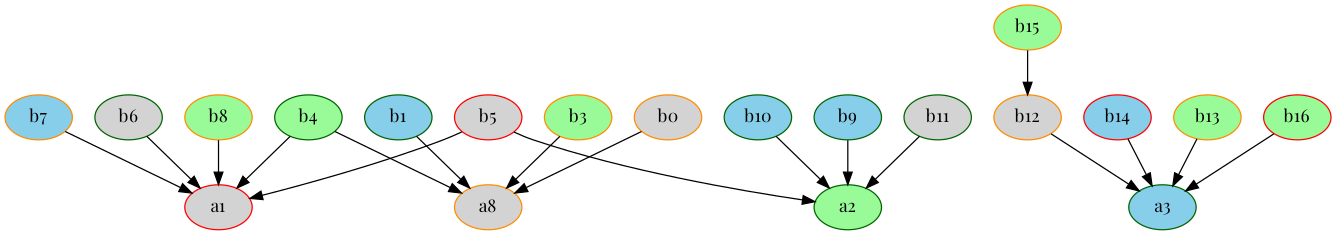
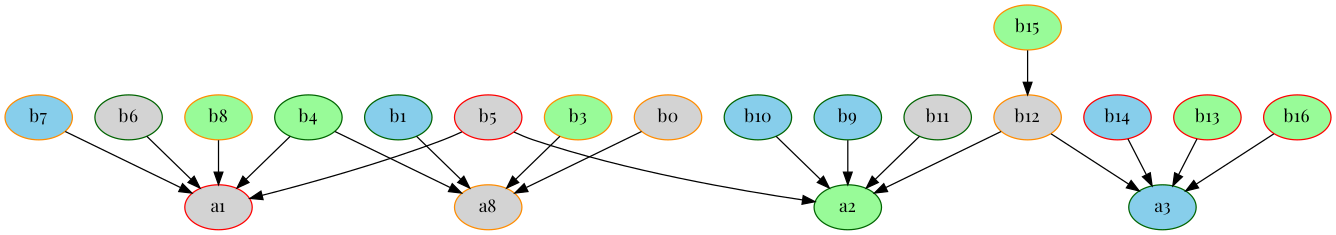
(1207, 117) -> (1207, 117)
none -> (944, 159)
